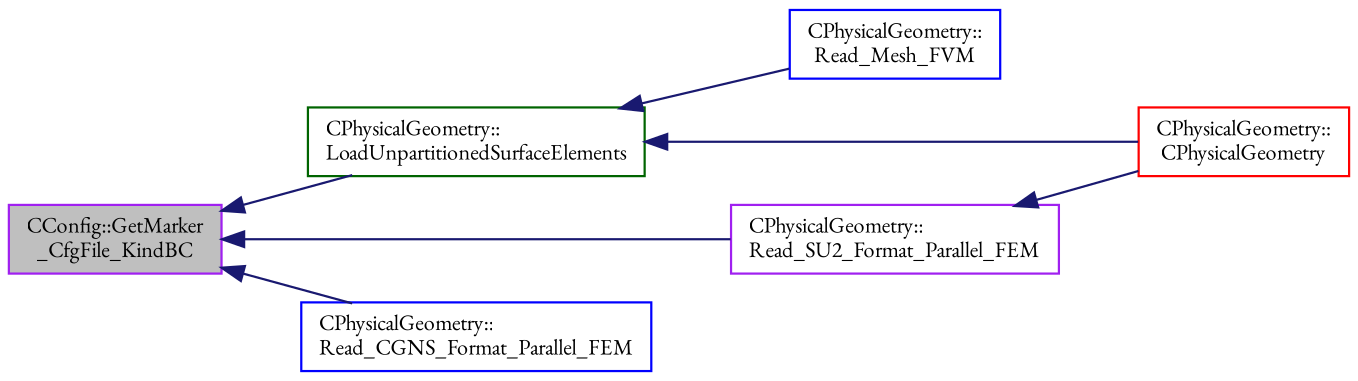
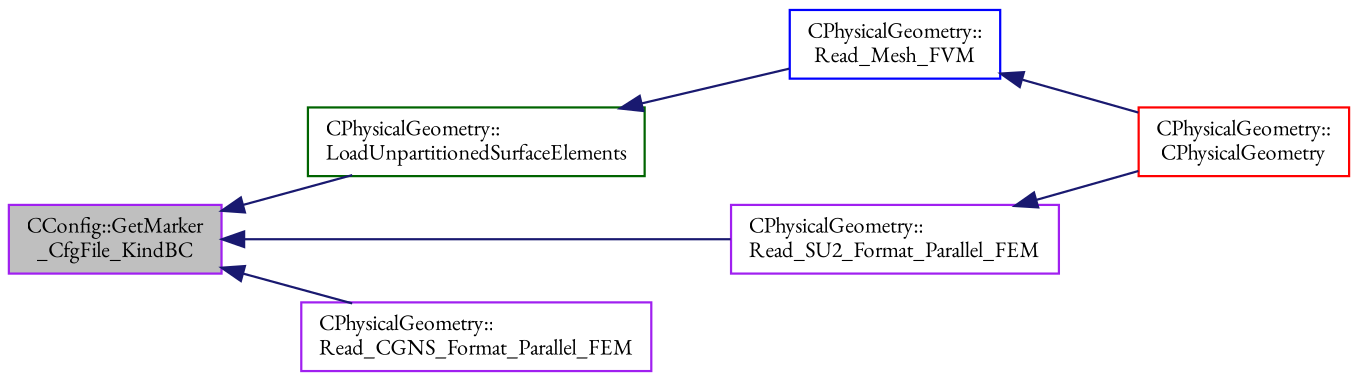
(903, 142) -> (1080, 96)
(476, 337) -> (476, 337)
